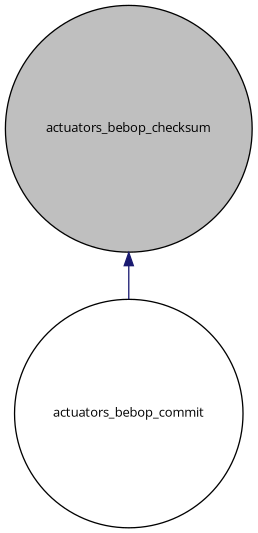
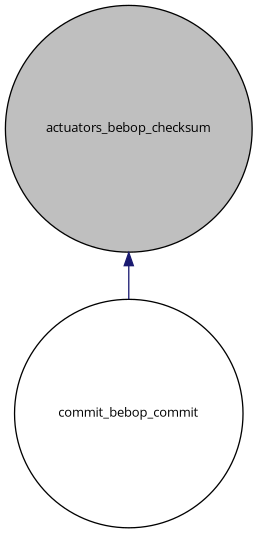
(129, 414) -> (129, 414)
